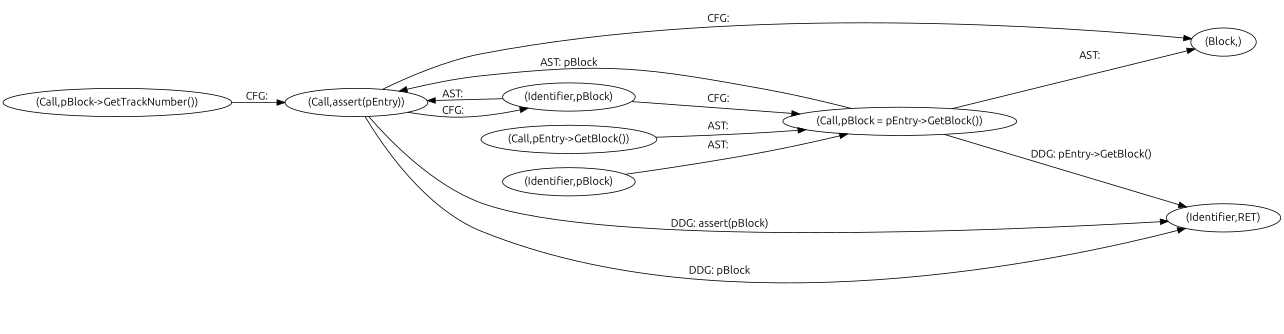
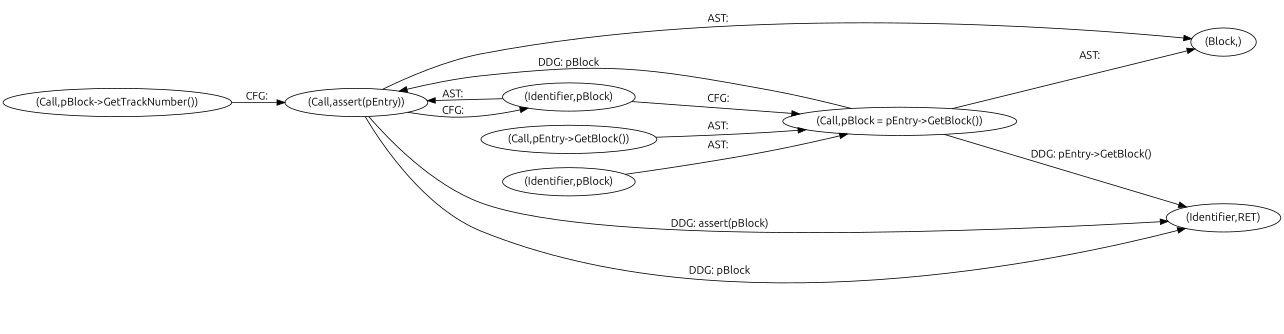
(720, 19) -> (720, 19)
(569, 63) -> (569, 63)
